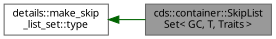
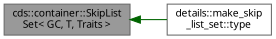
(132, 20) -> (154, 20)
